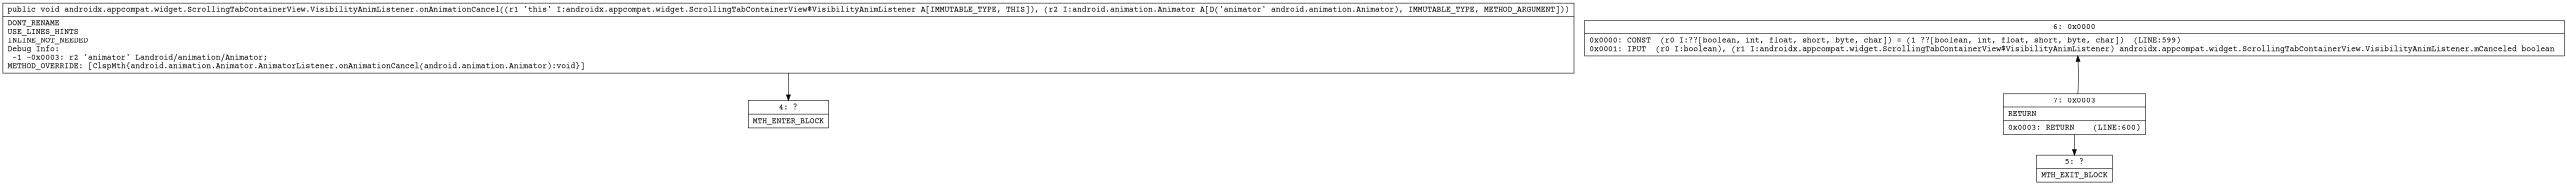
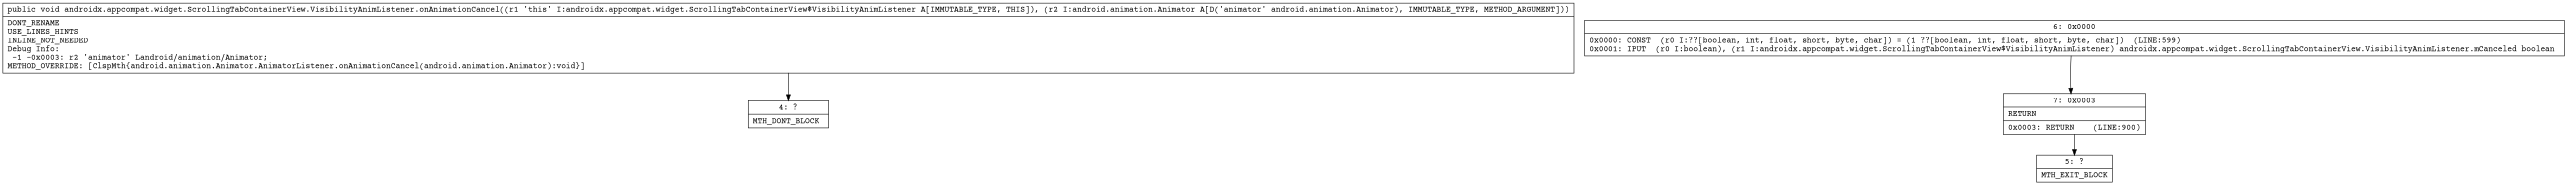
(2078, 78) -> (2071, 72)
(788, 121) -> (786, 121)
(2074, 127) -> (2074, 127)
